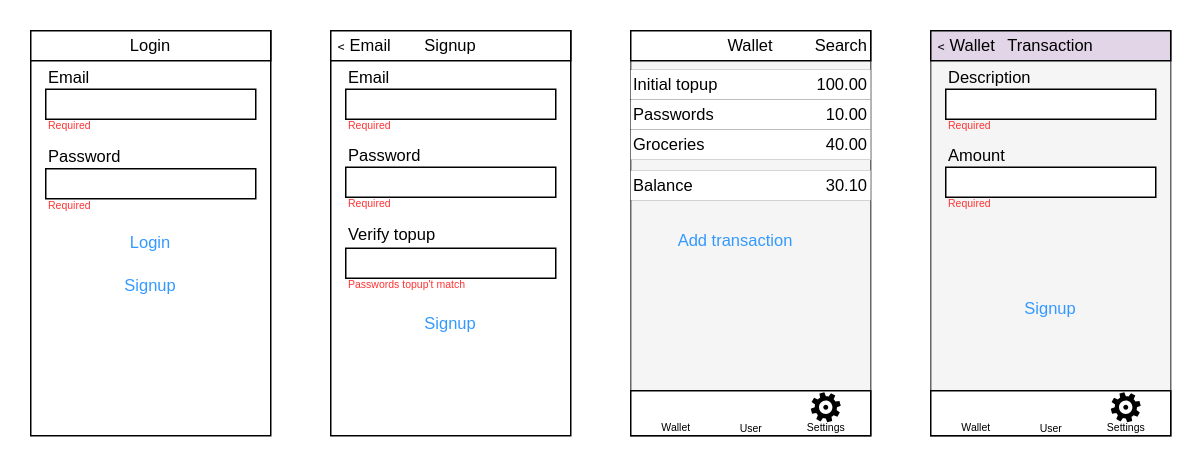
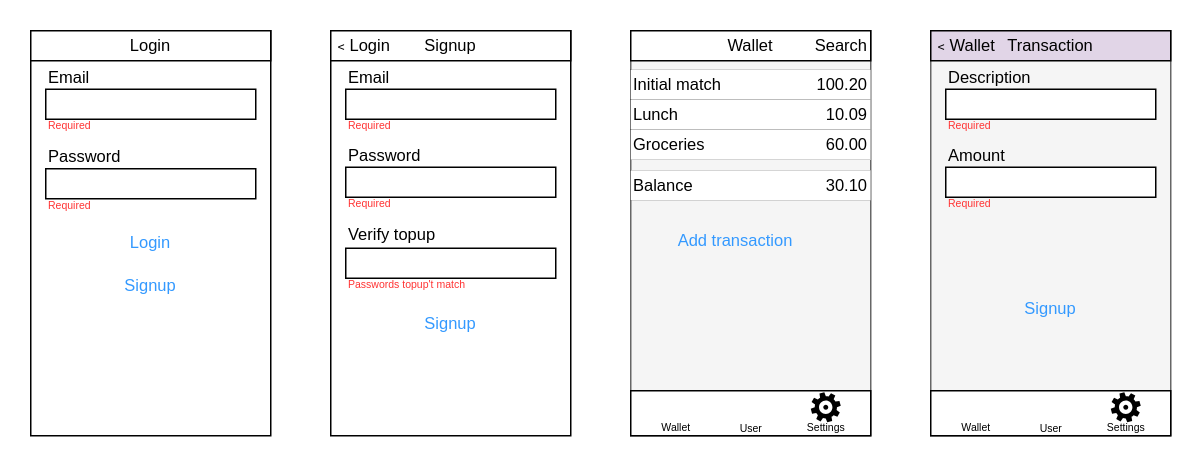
(361, 46) -> (363, 46)
(685, 85) -> (685, 85)
(842, 85) -> (842, 85)
(675, 115) -> (657, 115)
(847, 115) -> (847, 115)
(847, 145) -> (847, 145)
